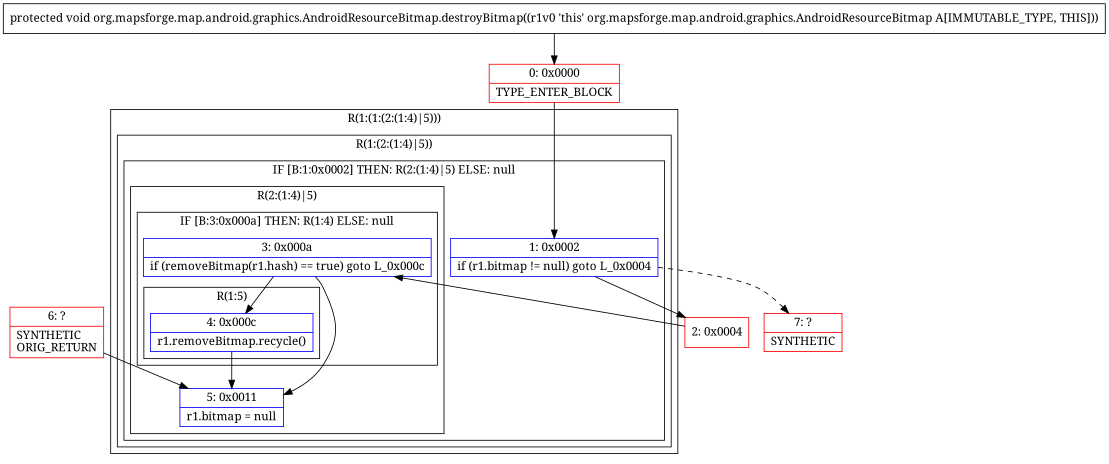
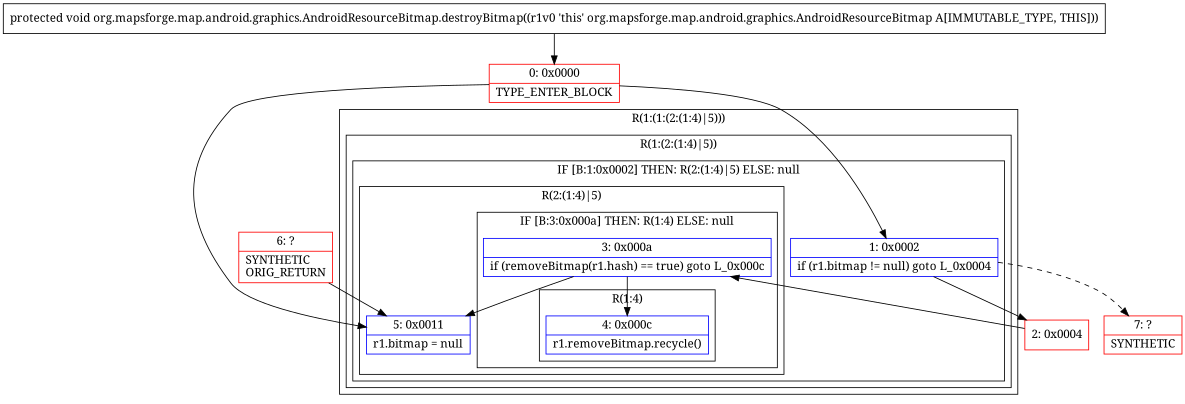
(232, 297) -> (627, 299)
(232, 371) -> (211, 137)
